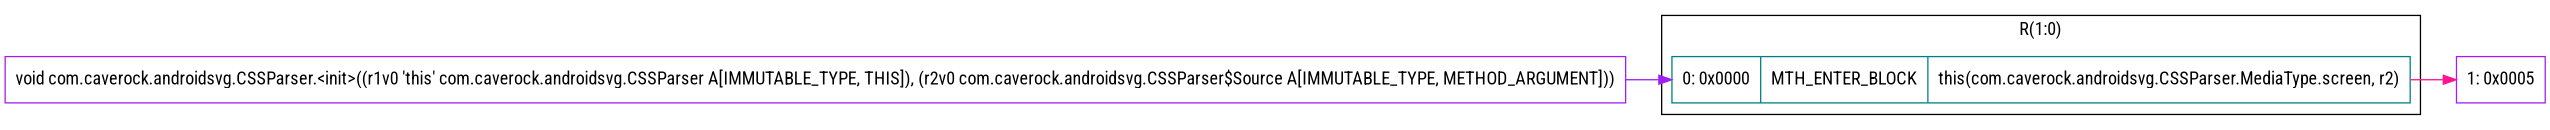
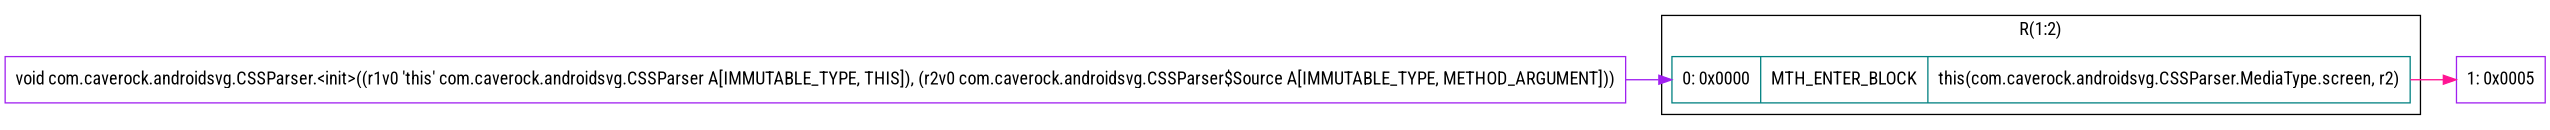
(2041, 30) -> (2041, 30)
